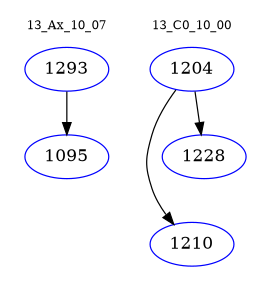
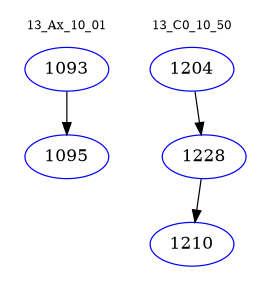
(67, 26) -> (67, 26)
(192, 26) -> (192, 26)
(67, 69) -> (67, 69)
(148, 151) -> (199, 195)
